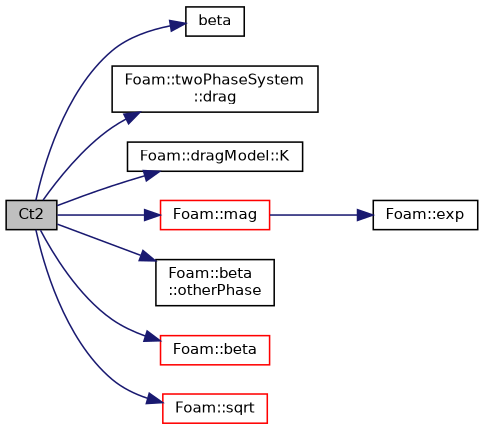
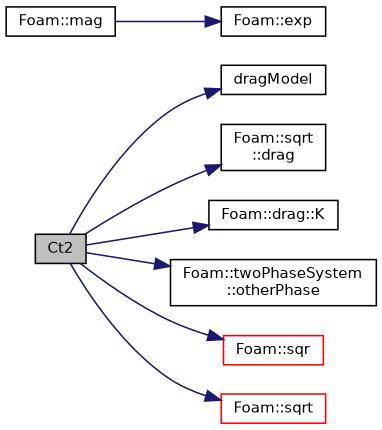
(215, 22) -> (273, 80)
(215, 89) -> (273, 147)
(215, 157) -> (273, 215)
(101, 215) -> none
(215, 215) -> (61, 22)
(215, 283) -> (273, 283)
(215, 350) -> (273, 350)
